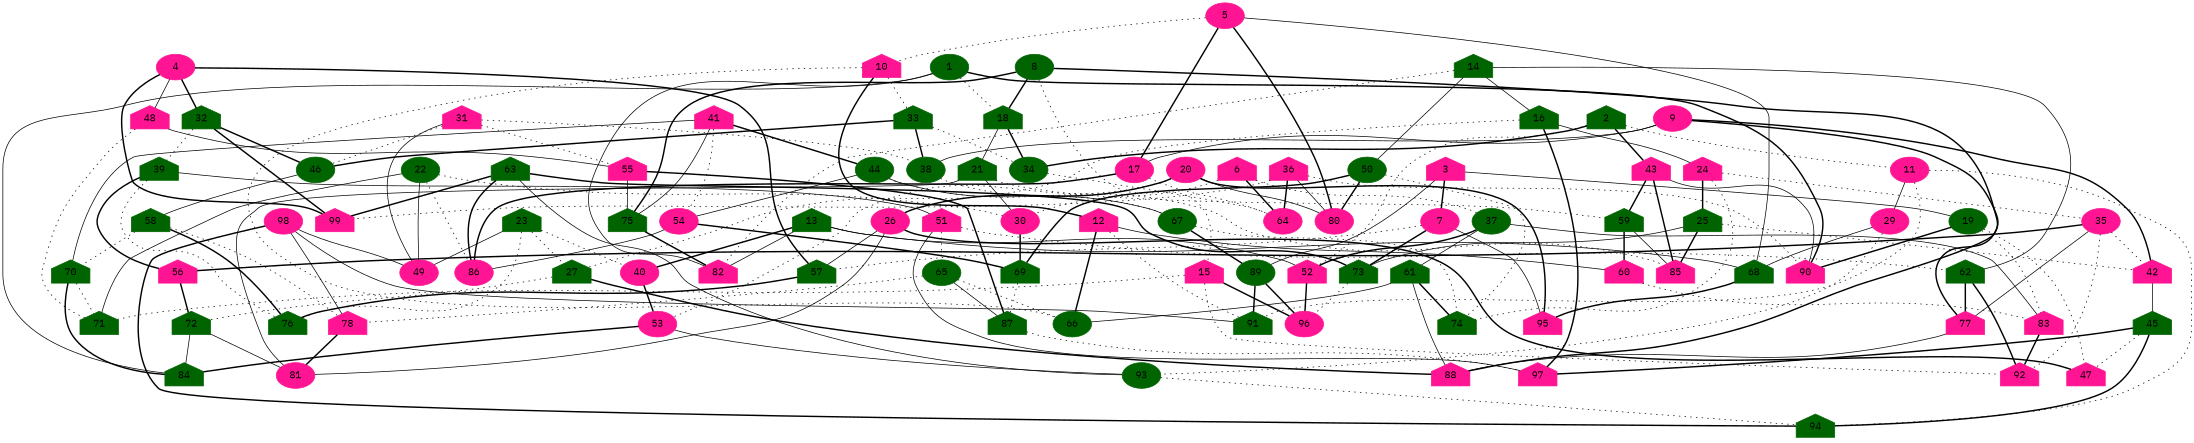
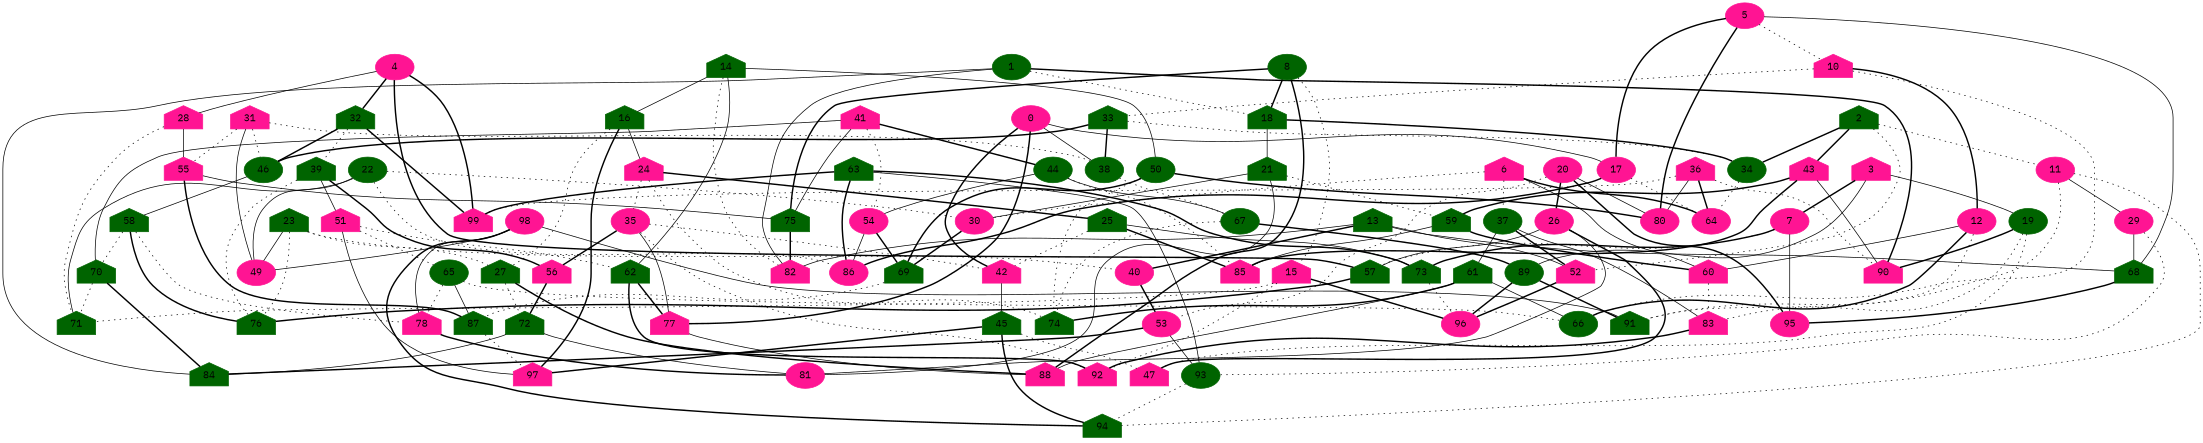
(150, 119) -> (183, 119)
(1673, 119) -> (1031, 119)
(1099, 221) -> (1977, 221)
none -> (1605, 230)
(1543, 324) -> (1790, 324)
